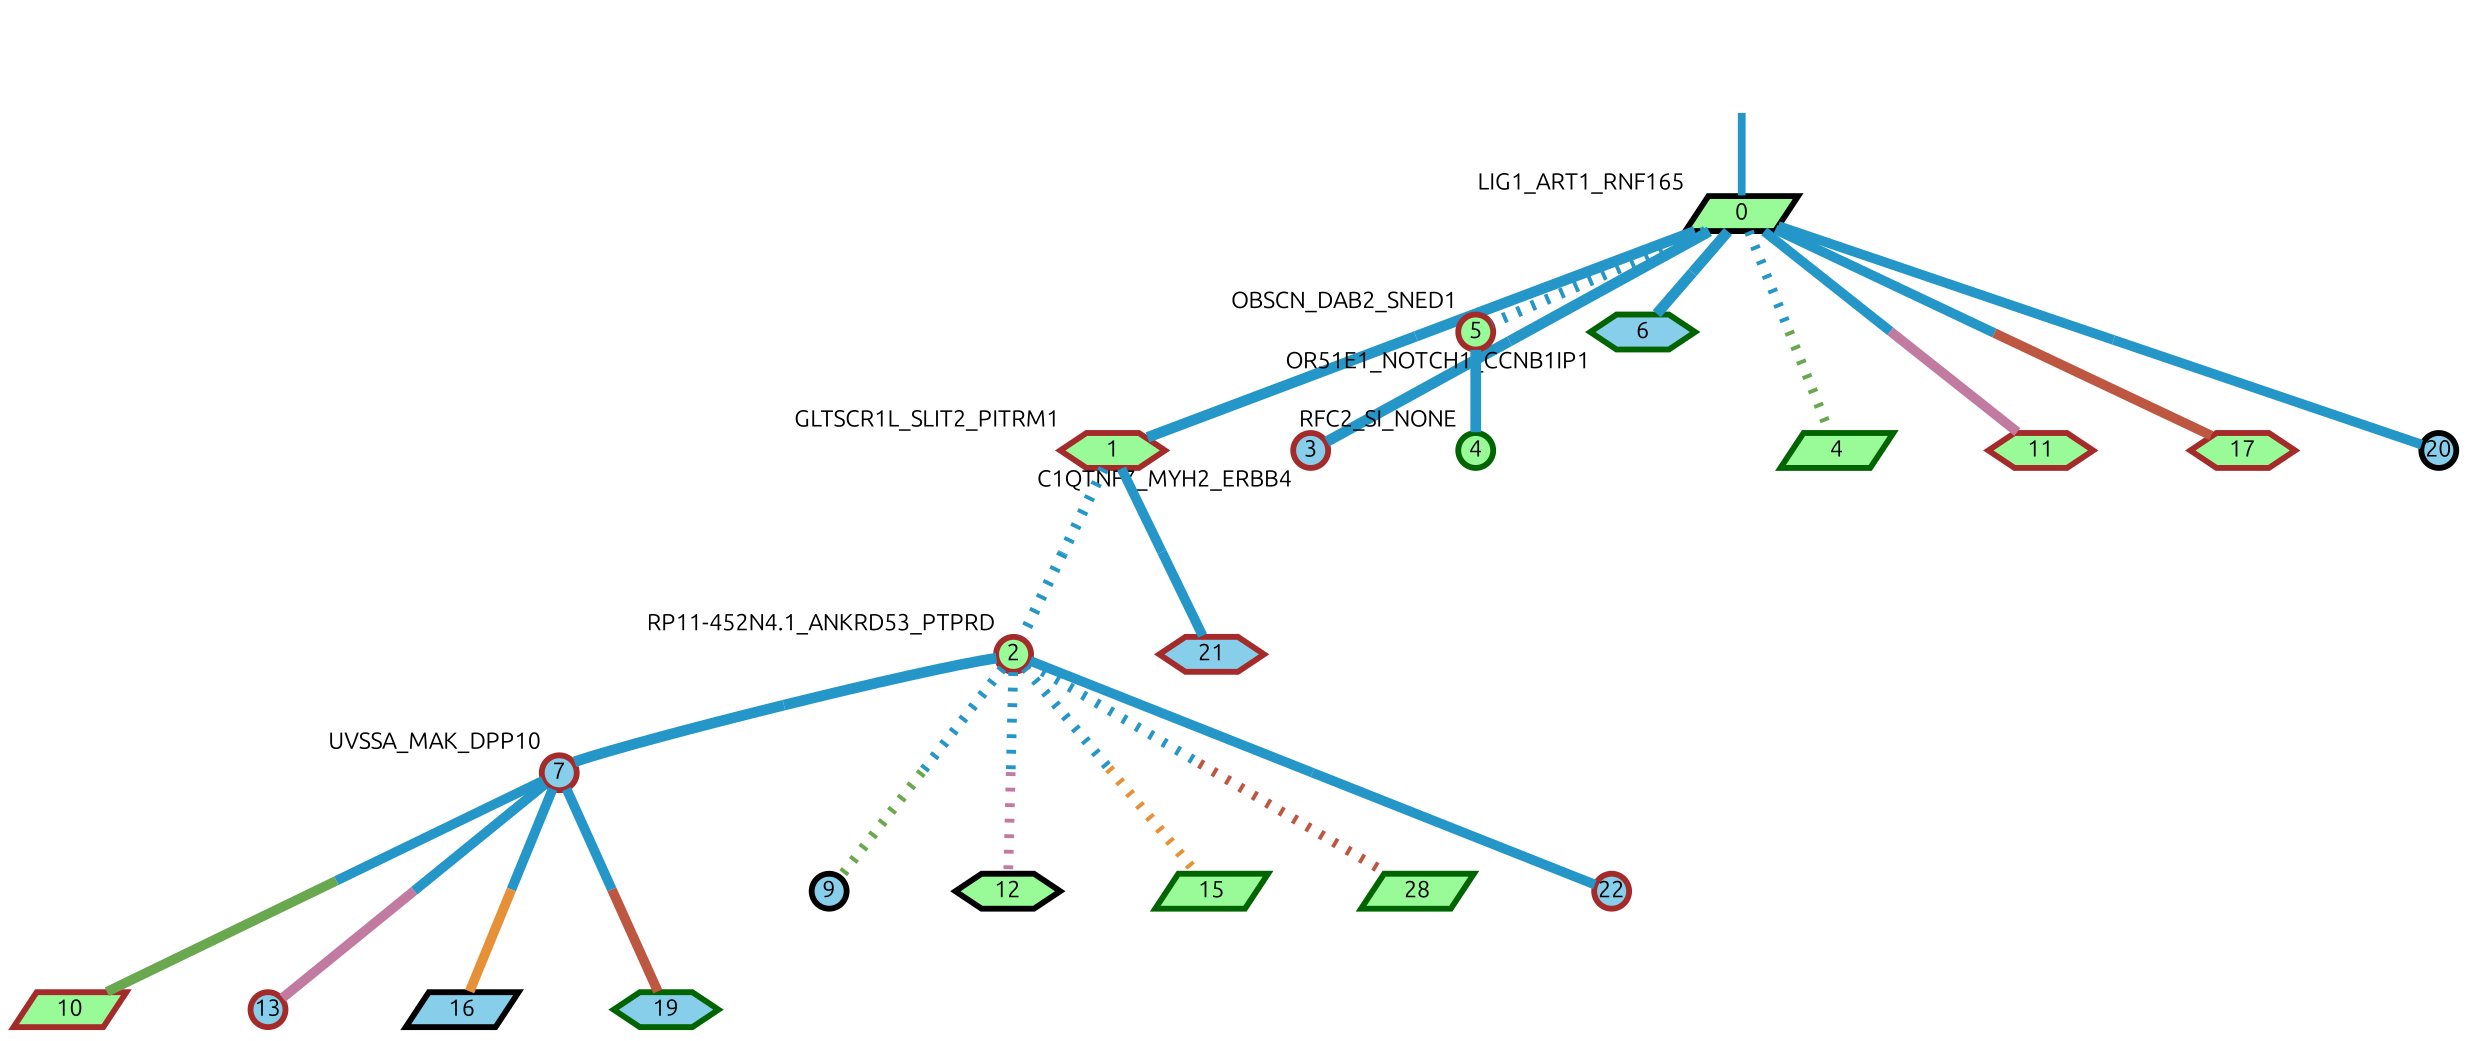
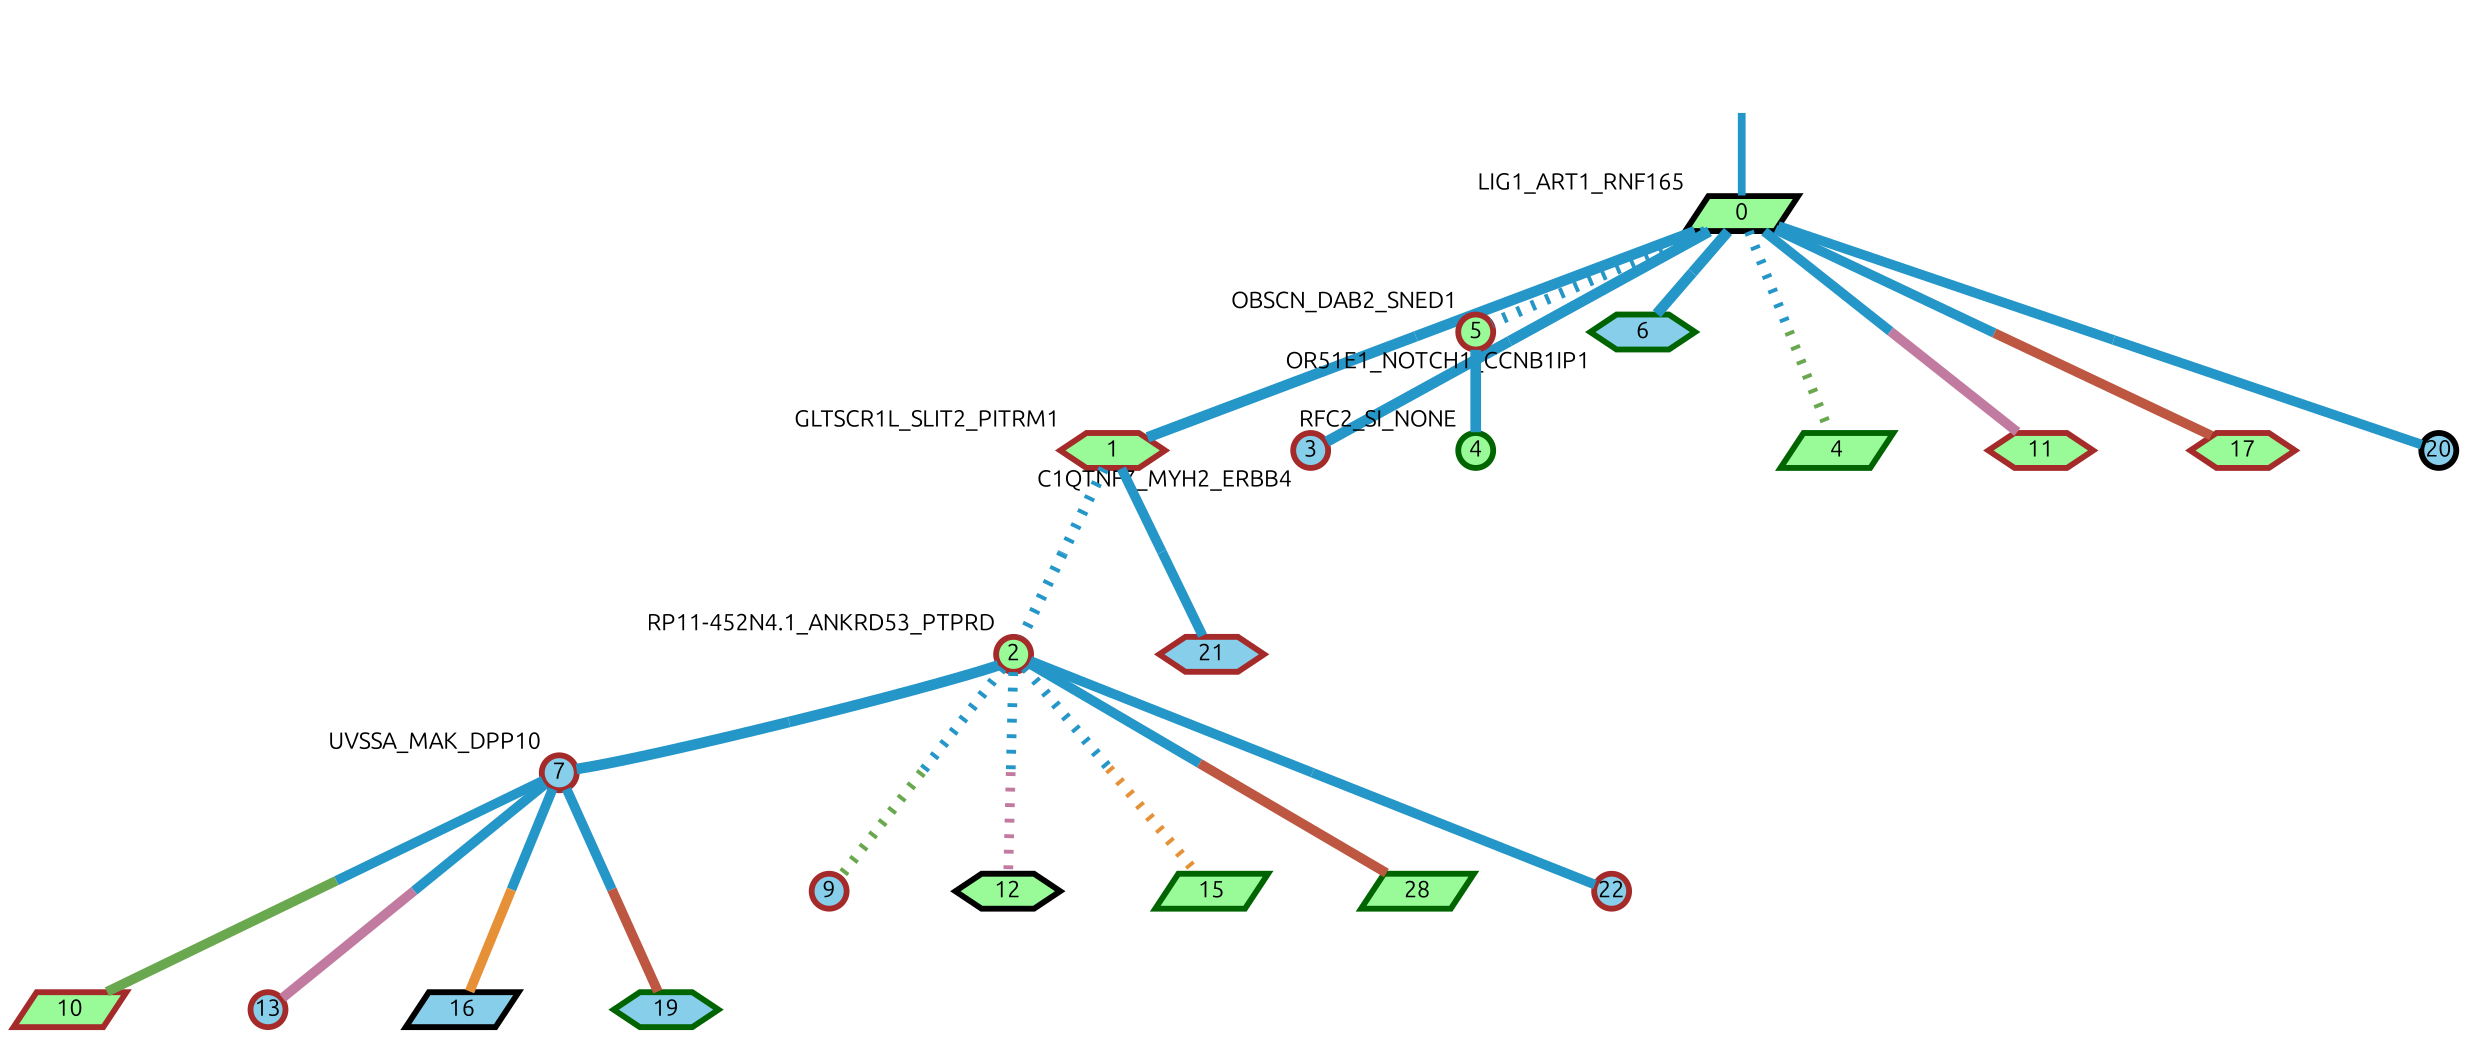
(784, 705) -> (789, 722)
(1208, 768) -> (1208, 768)
(829, 891) -> (829, 891)
